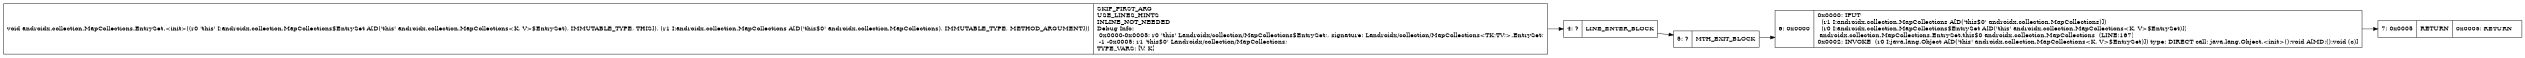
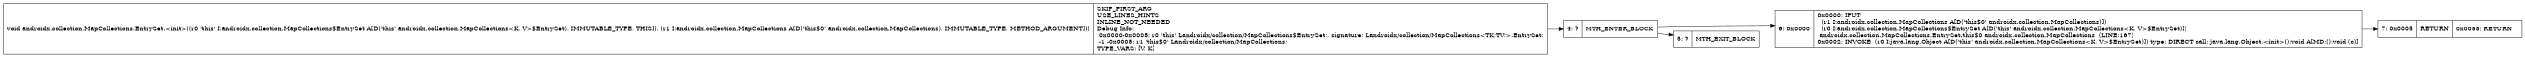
(1620, 29) -> (1620, 29)
(2487, 29) -> (2487, 29)
(1765, 38) -> (1714, 26)
